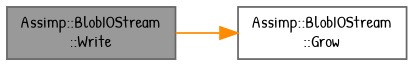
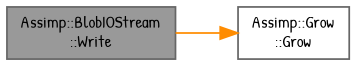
(322, 33) -> (294, 33)
